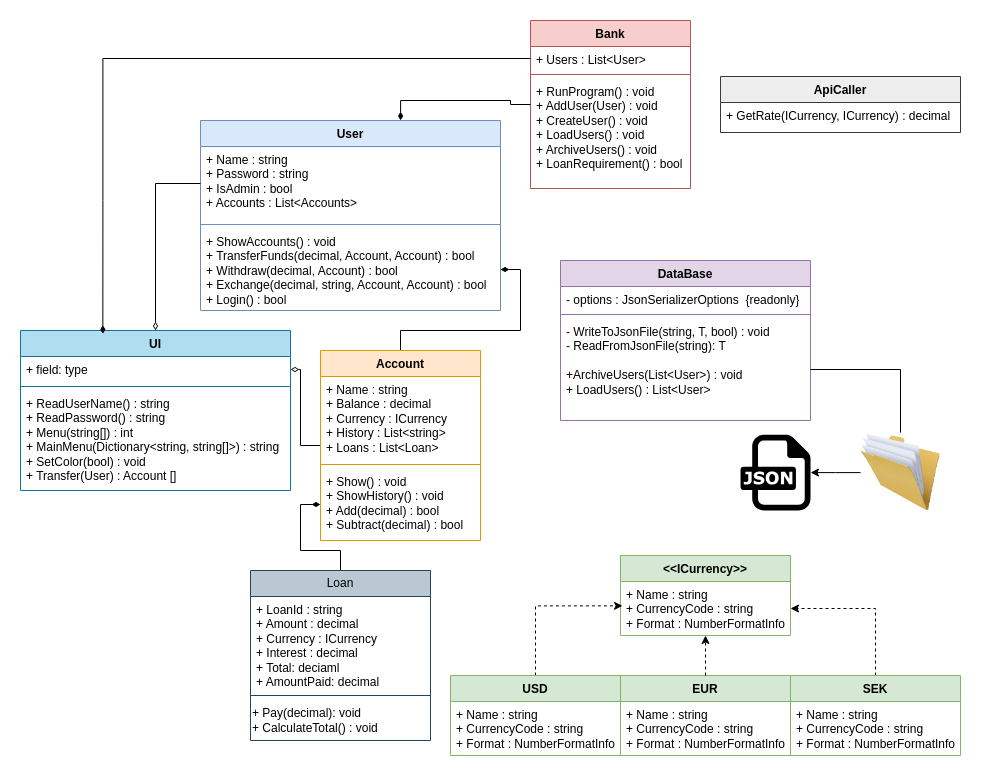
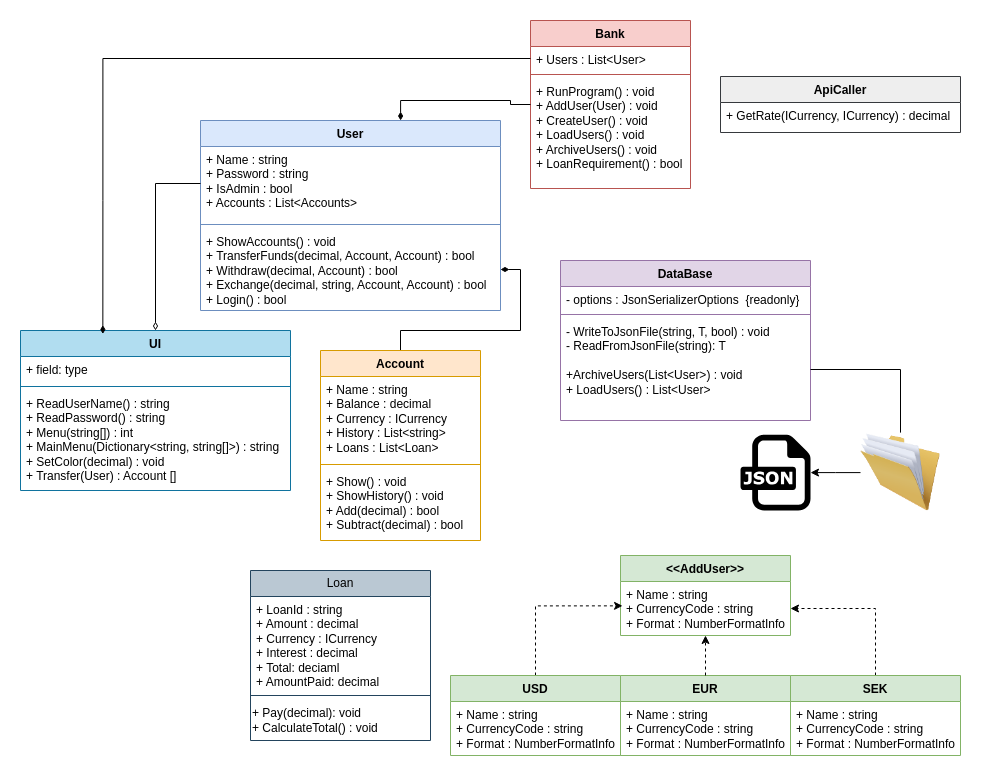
(301, 416) -> none
(157, 448) -> (157, 448)
(302, 551) -> none
(706, 570) -> (706, 570)
